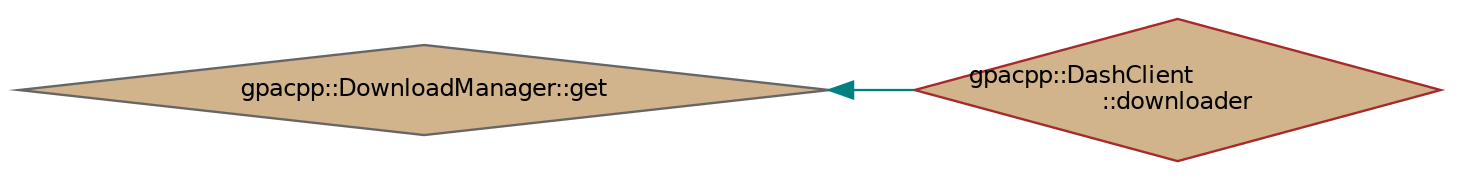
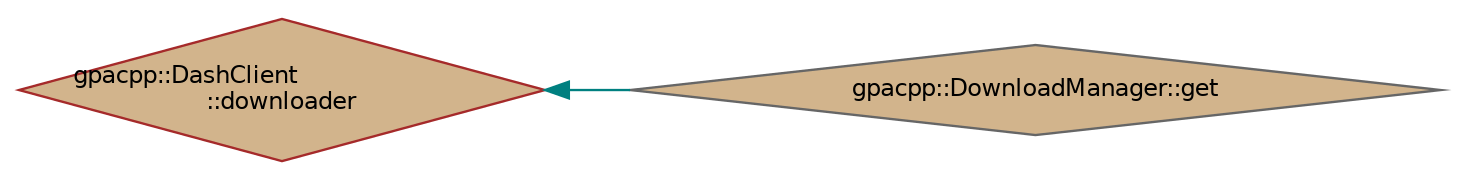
(884, 90) -> (600, 90)
